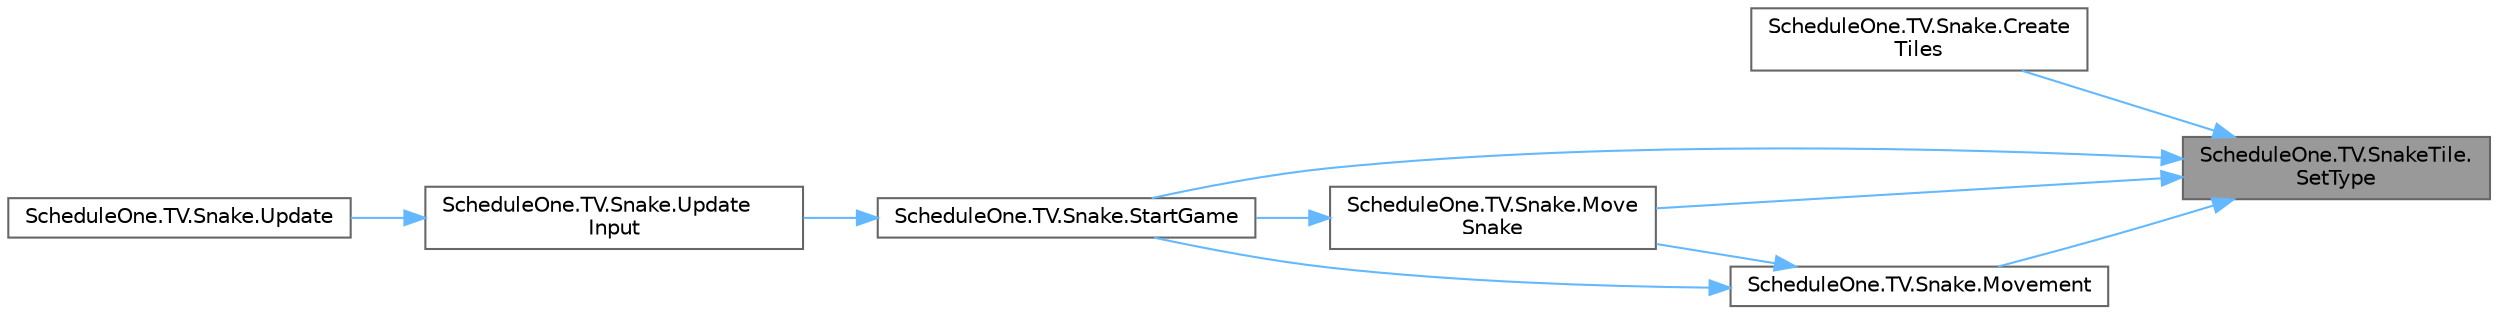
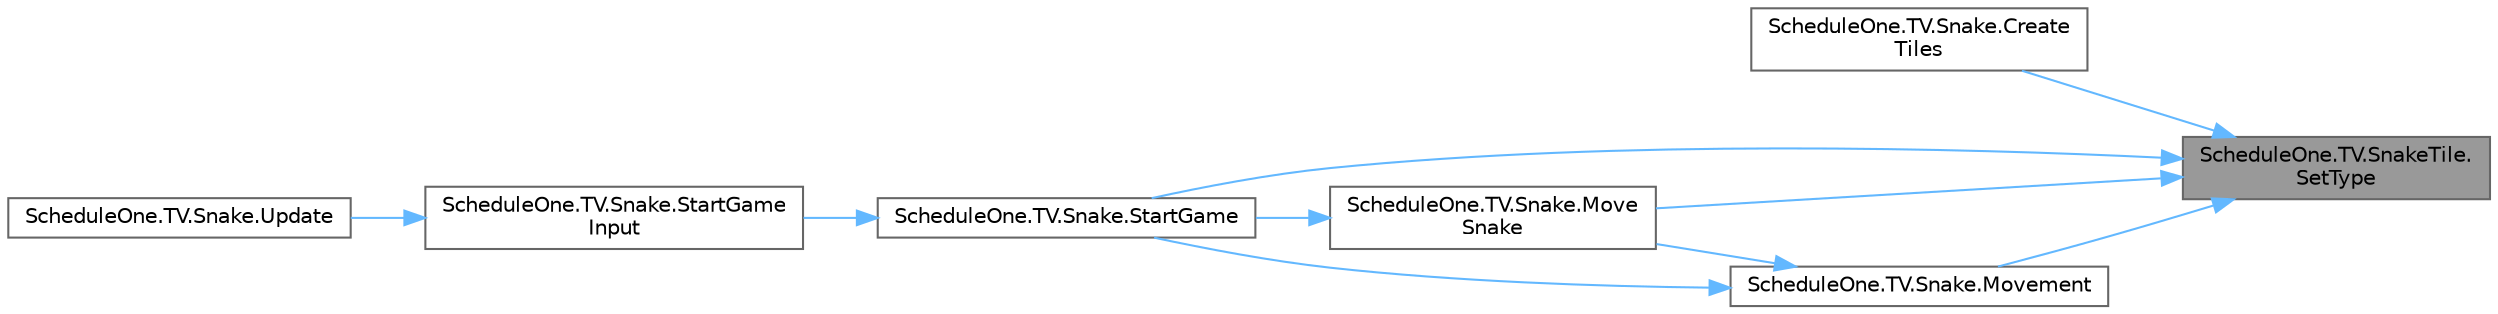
(614, 218) -> (614, 218)
